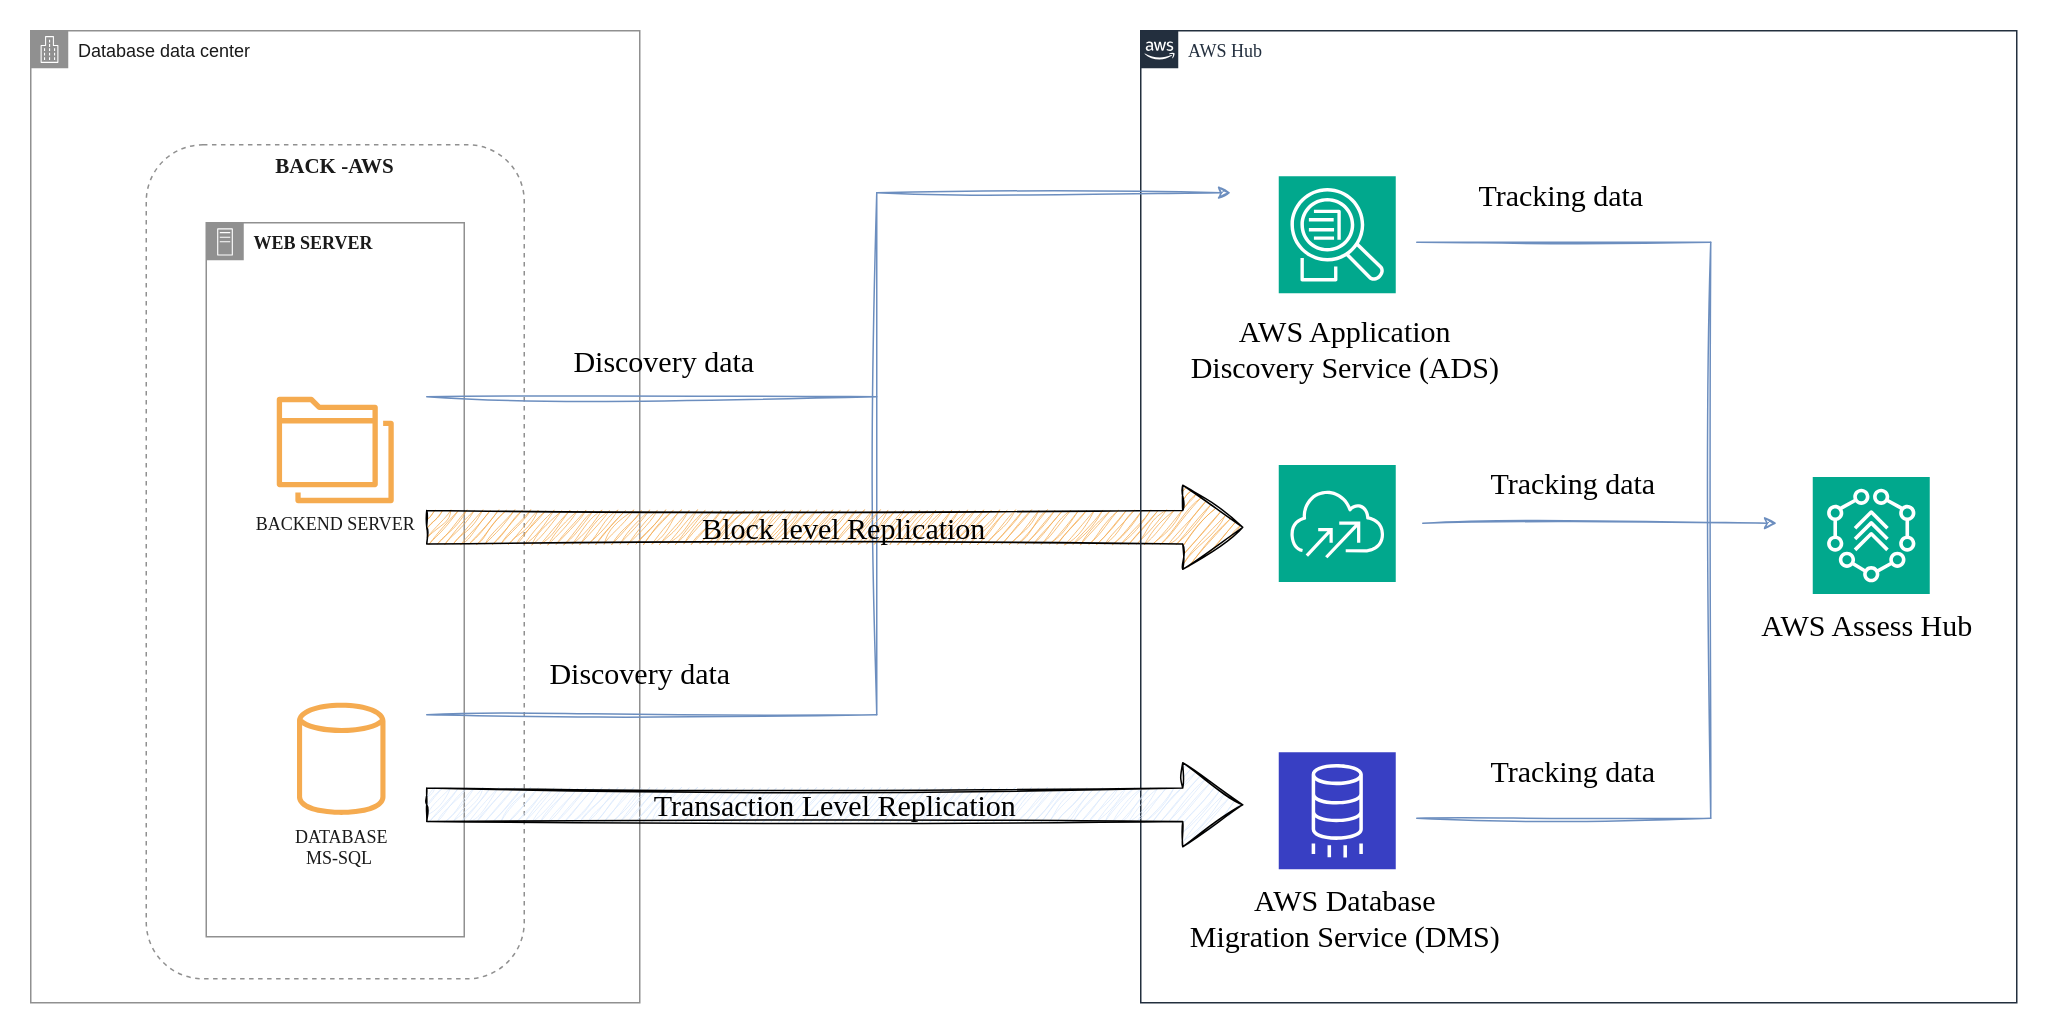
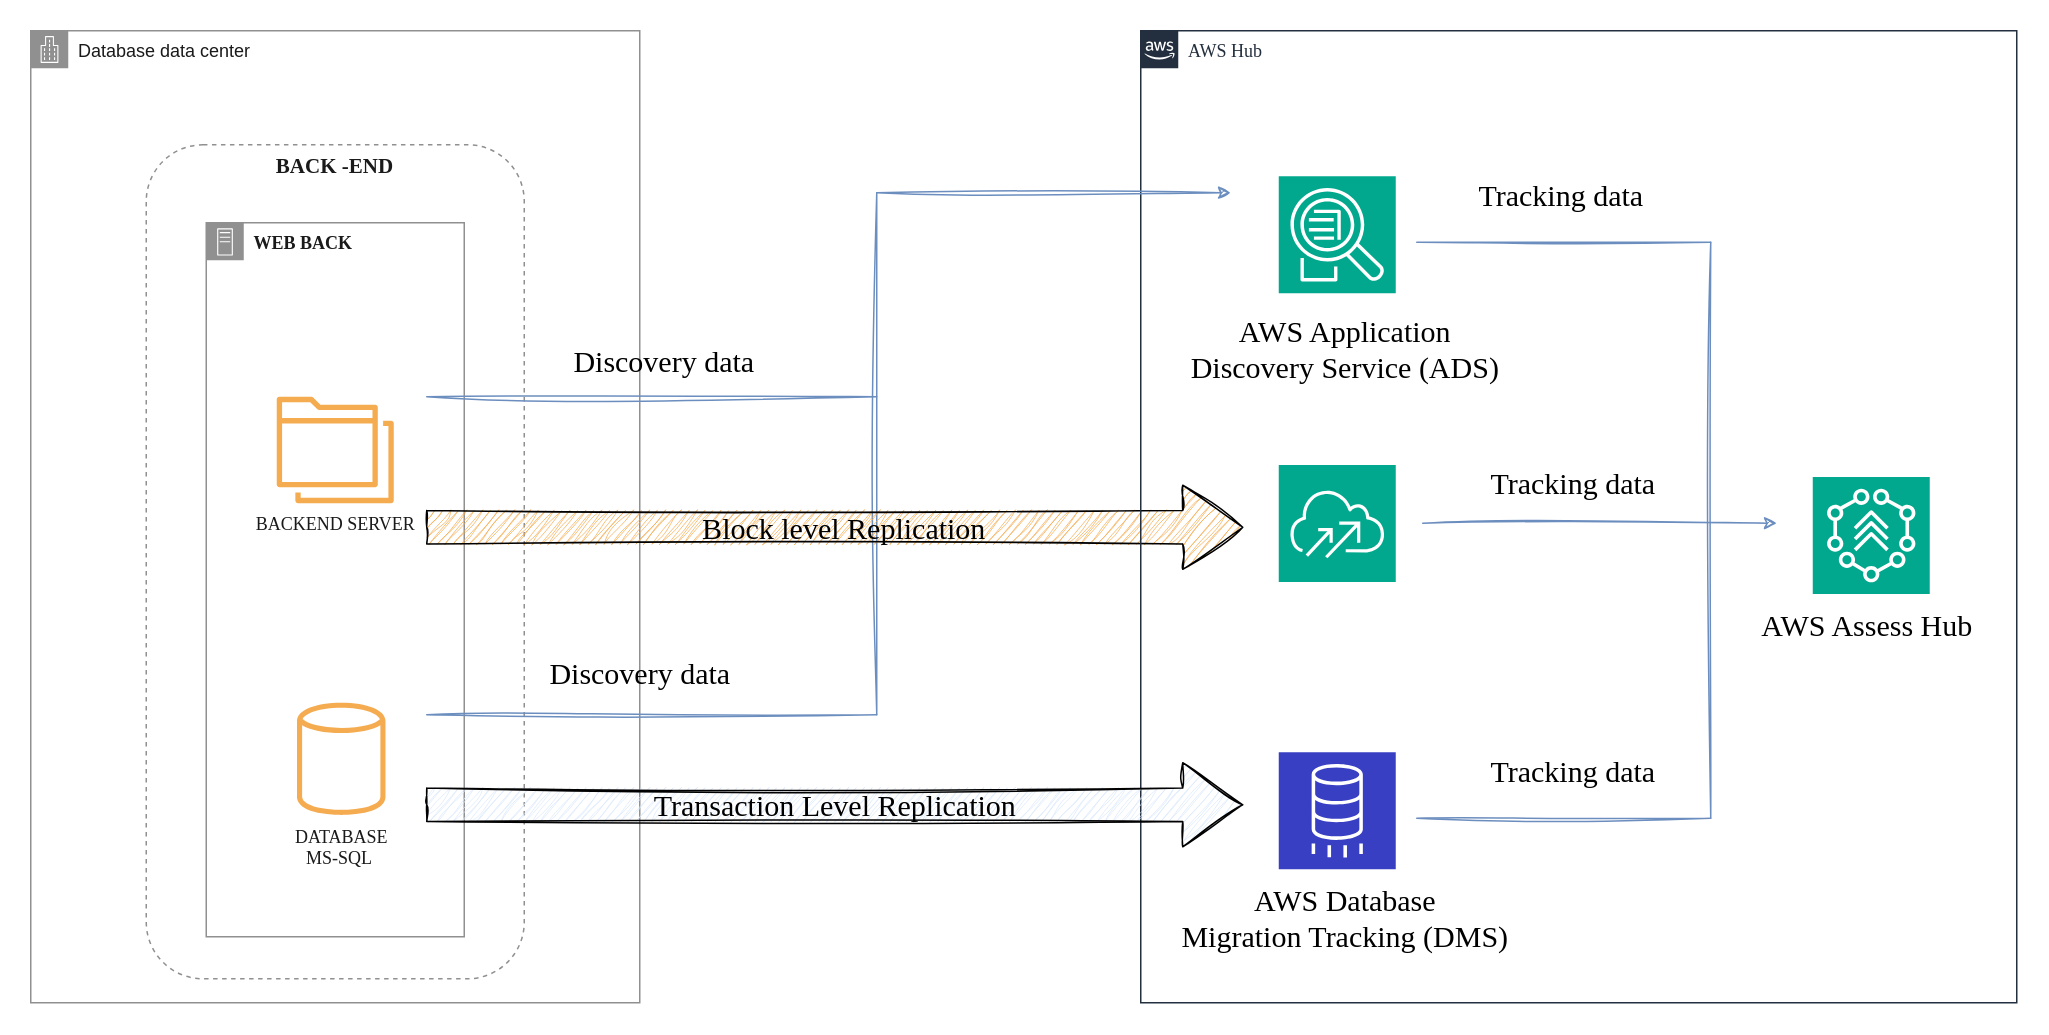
(335, 166) -> (335, 166)
(302, 244) -> (292, 244)
(1346, 917) -> (1346, 917)
